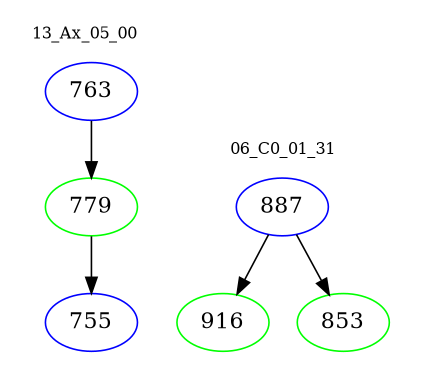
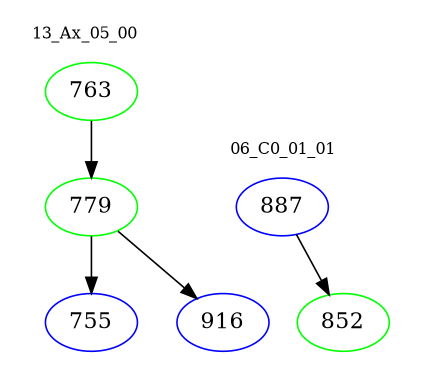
(91, 91) -> (91, 91)
(283, 150) -> (283, 150)
(257, 257) -> (140, 250)
(223, 322) -> (223, 322)
(343, 322) -> (343, 322)
